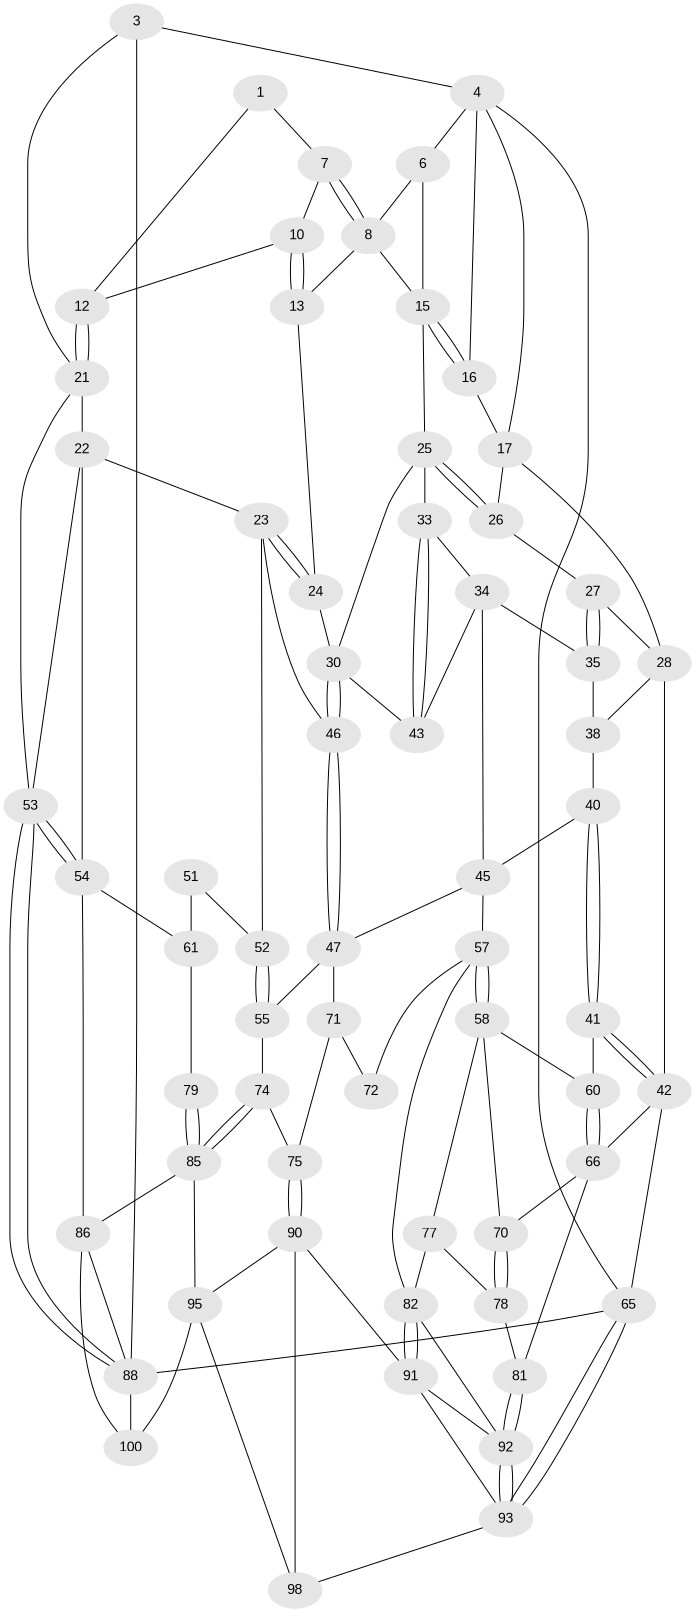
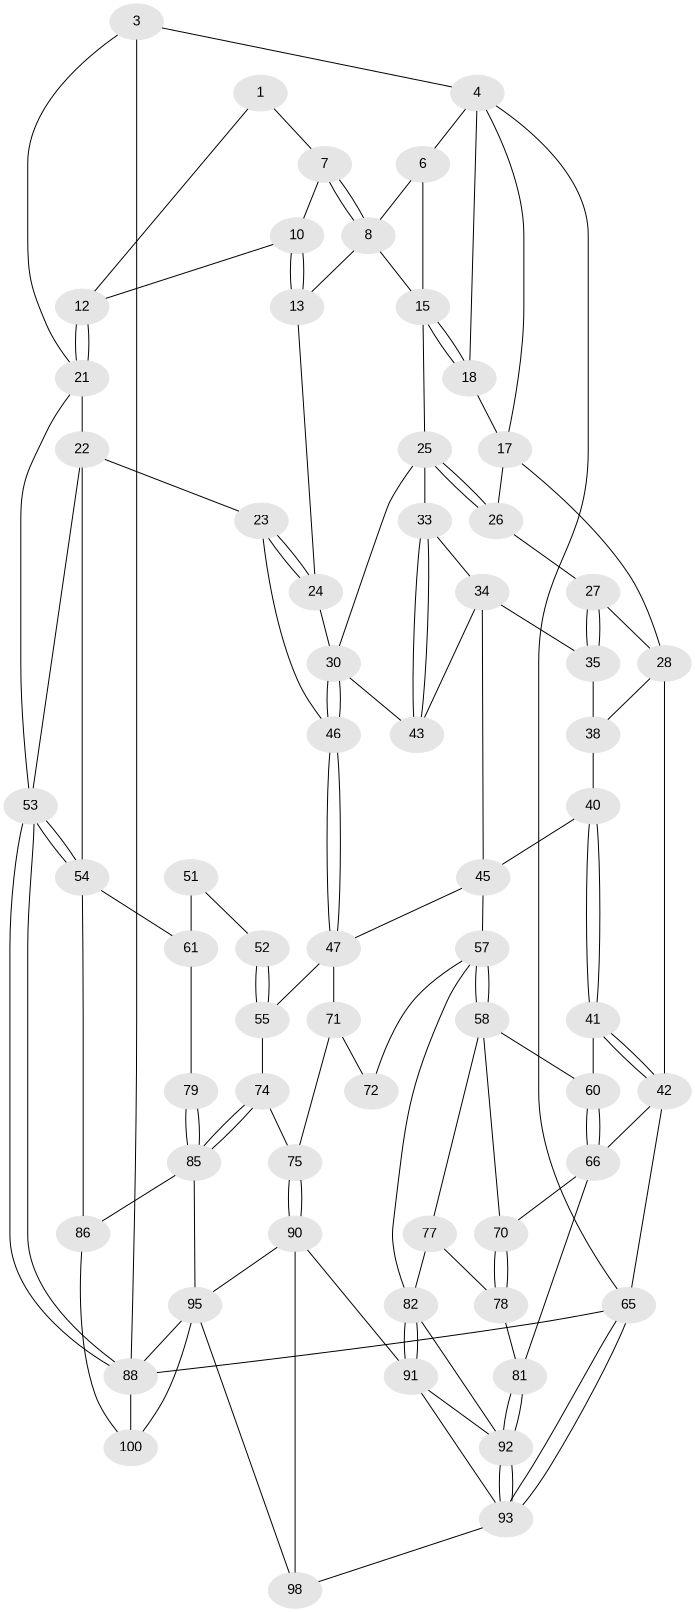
(469, 378) -> (469, 378)
(262, 735) -> none
(107, 1305) -> (163, 1341)
